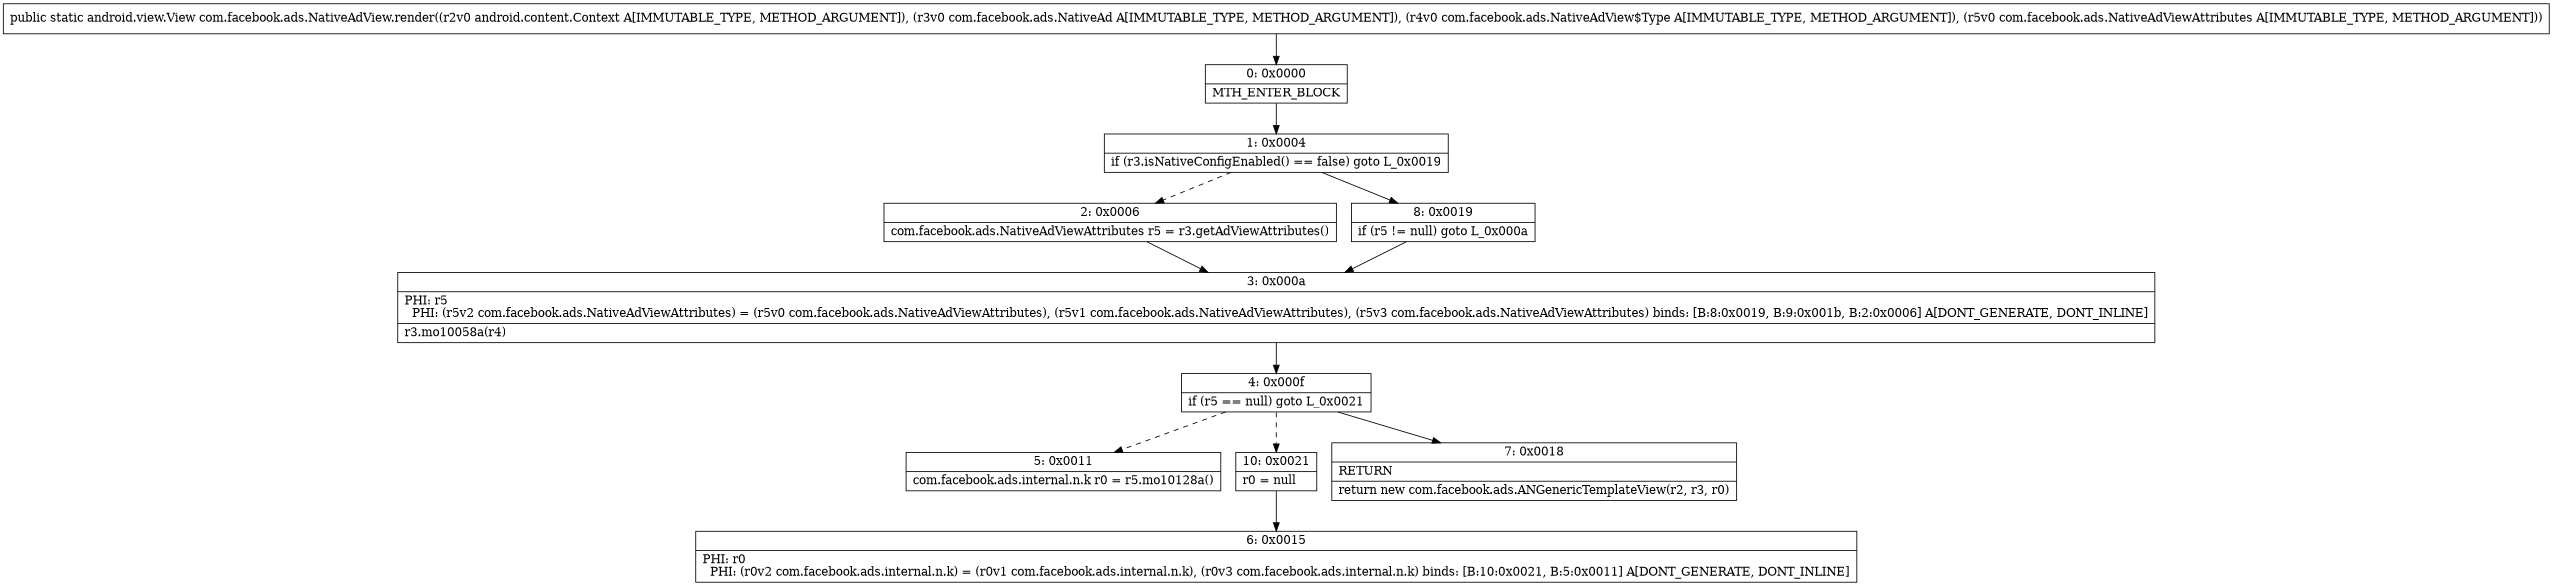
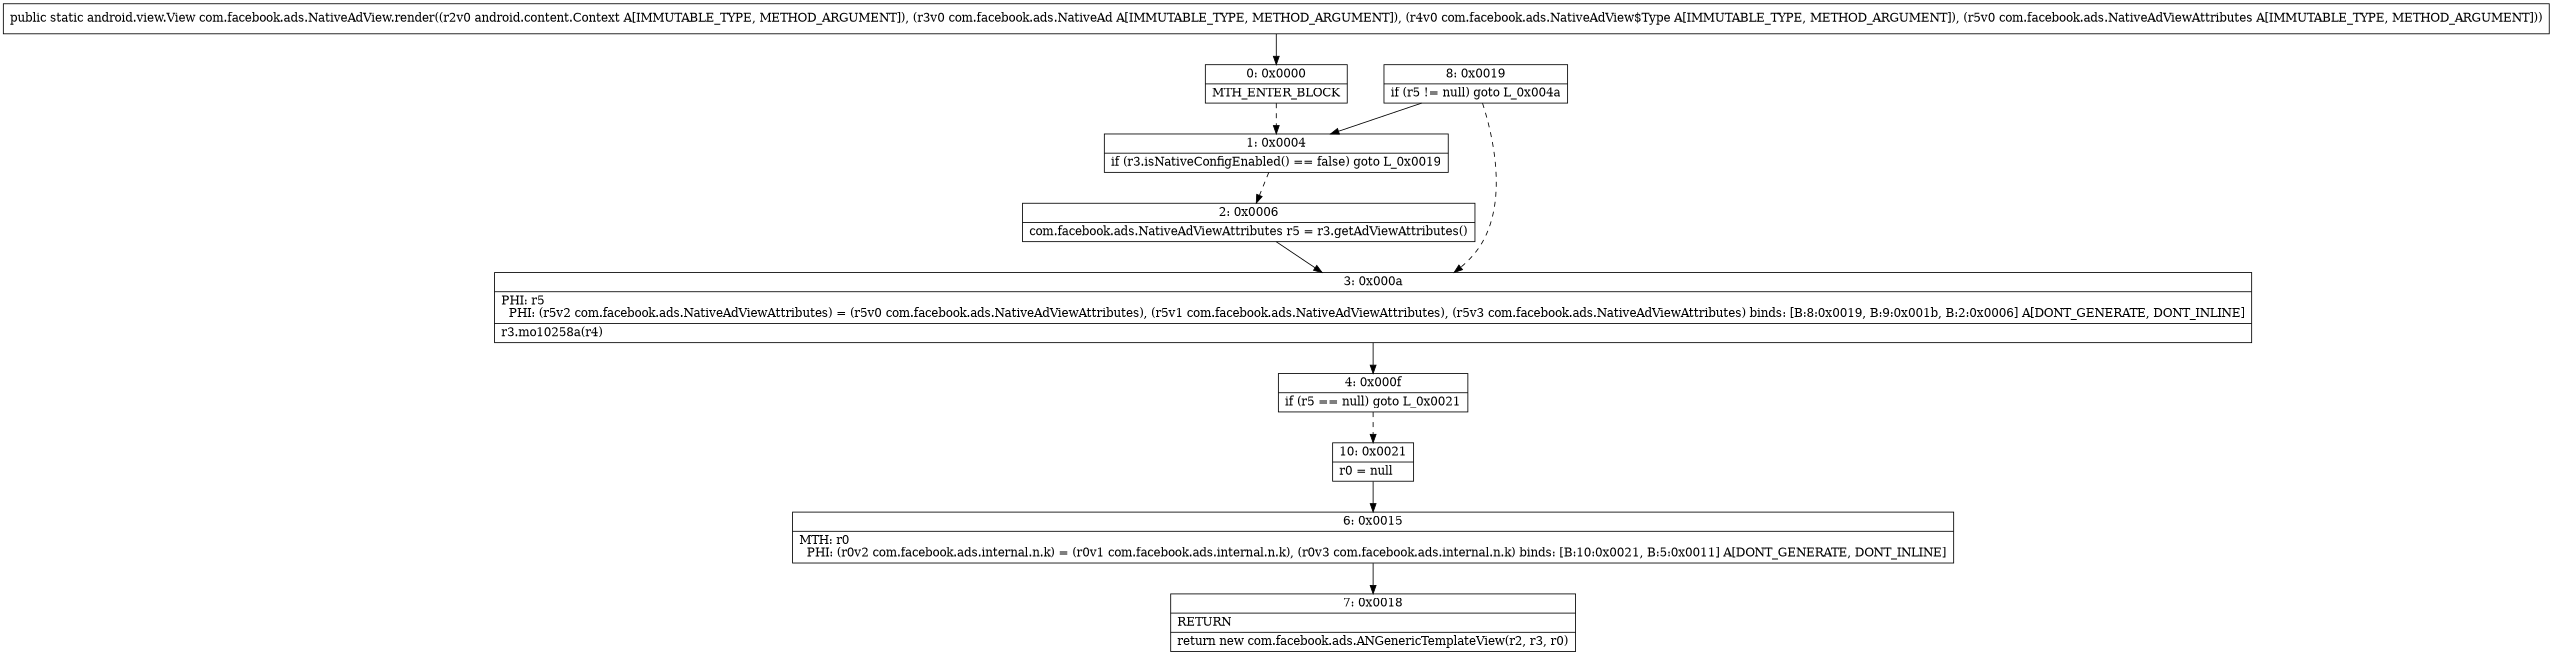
(1276, 114) -> (1276, 114)
(1356, 186) -> (1380, 117)
(1443, 232) -> (1476, 93)
(1379, 255) -> (1496, 190)
(455, 333) -> (552, 333)
(1385, 426) -> (1373, 574)
(1063, 472) -> none
(726, 560) -> (826, 540)
